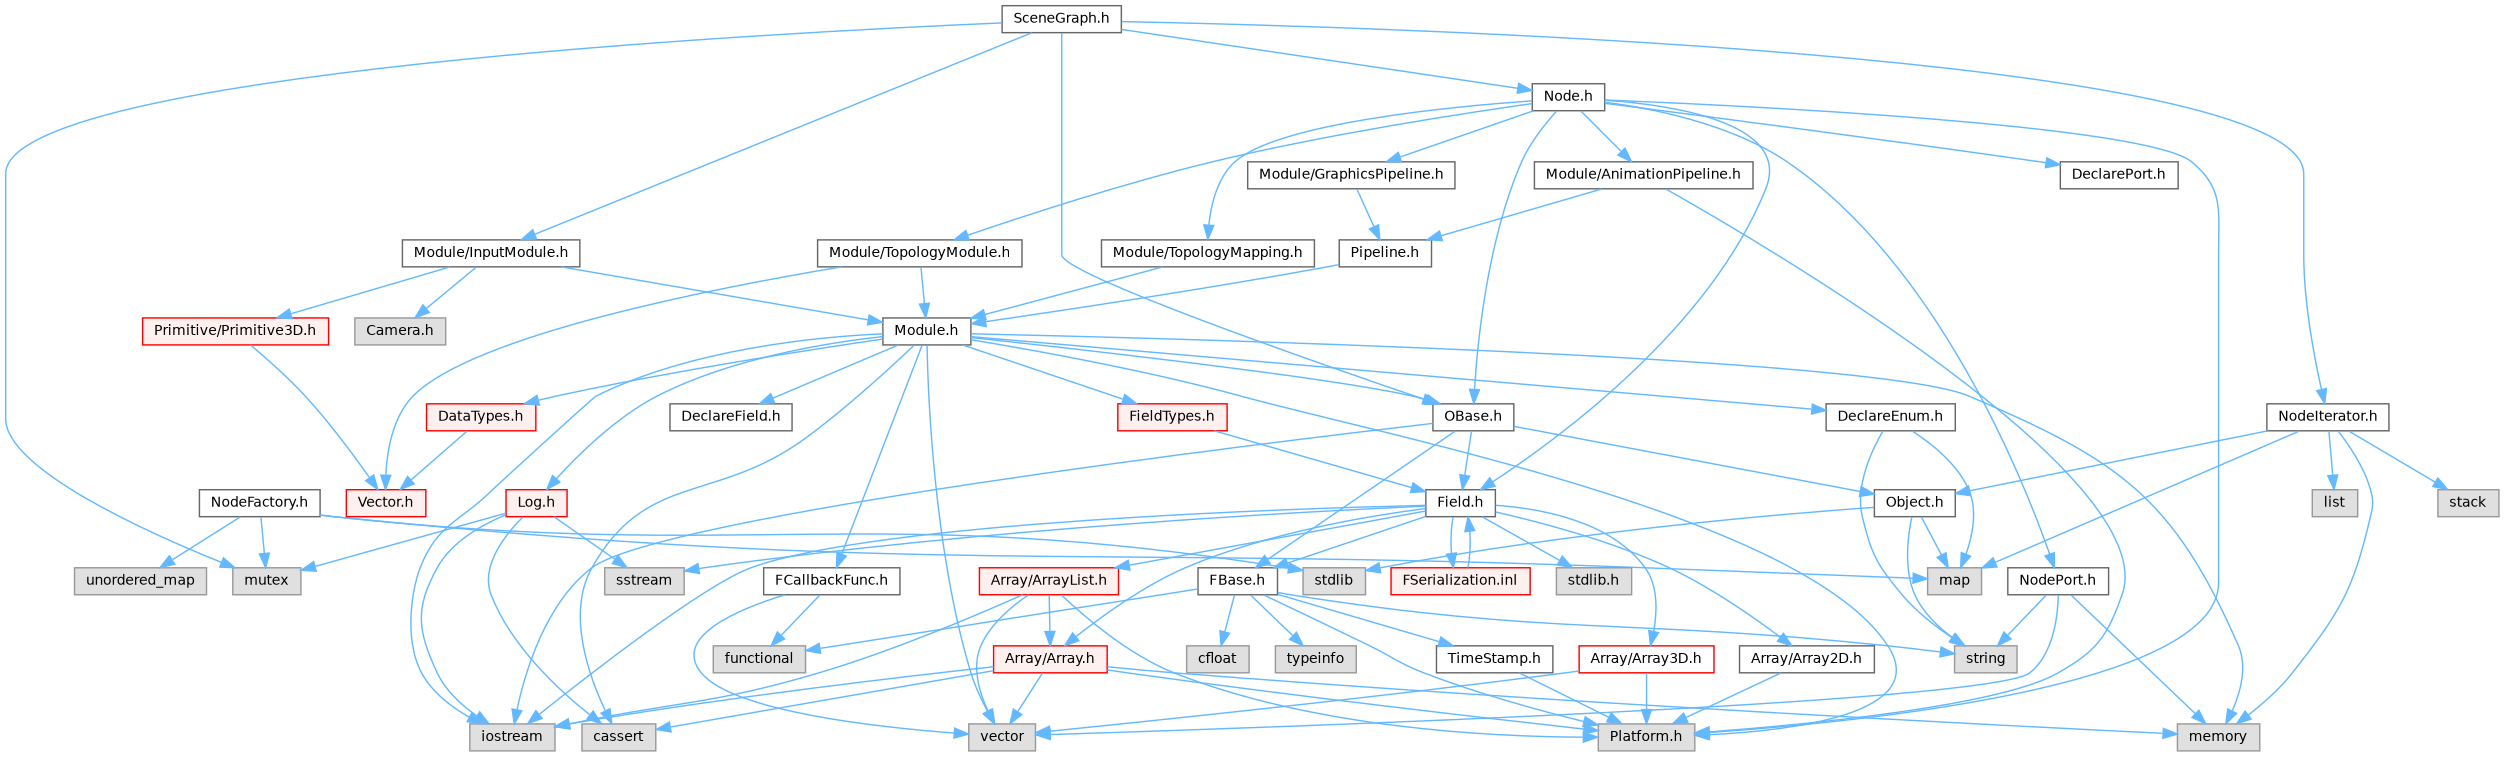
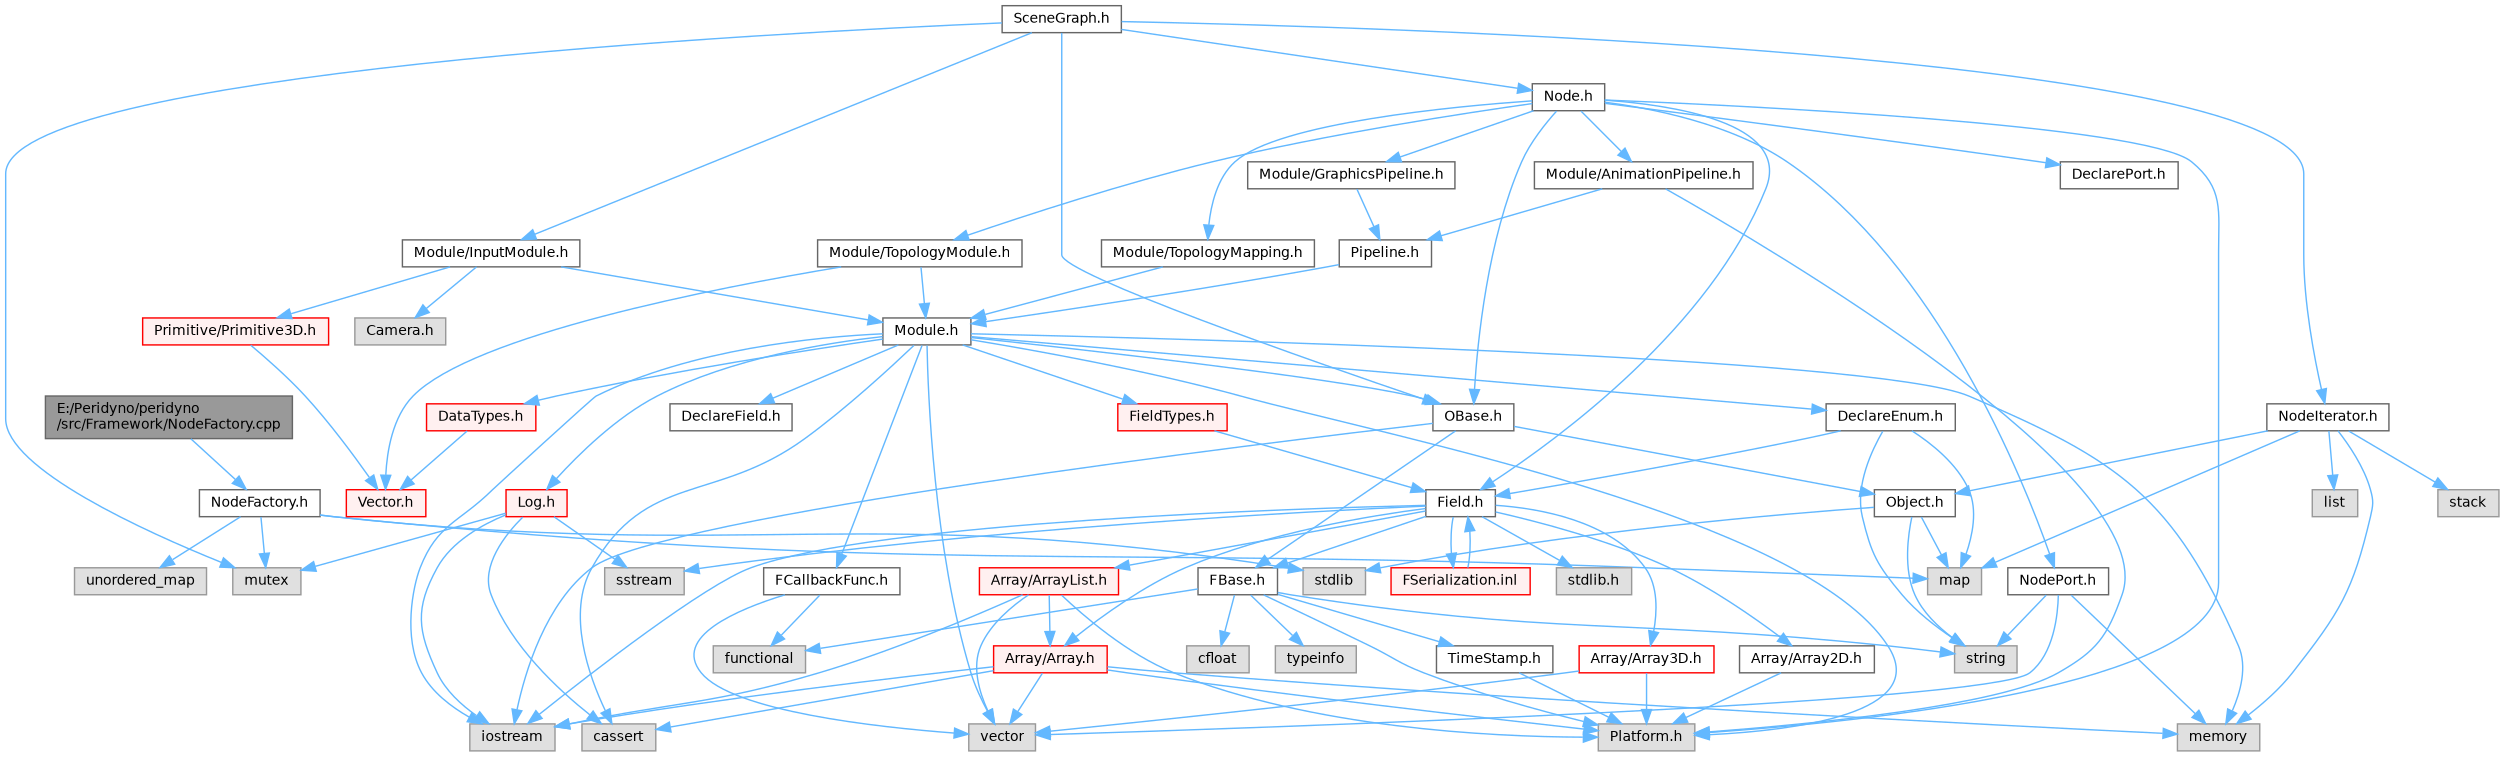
none -> (169, 417)
(1469, 444) -> (1667, 466)
